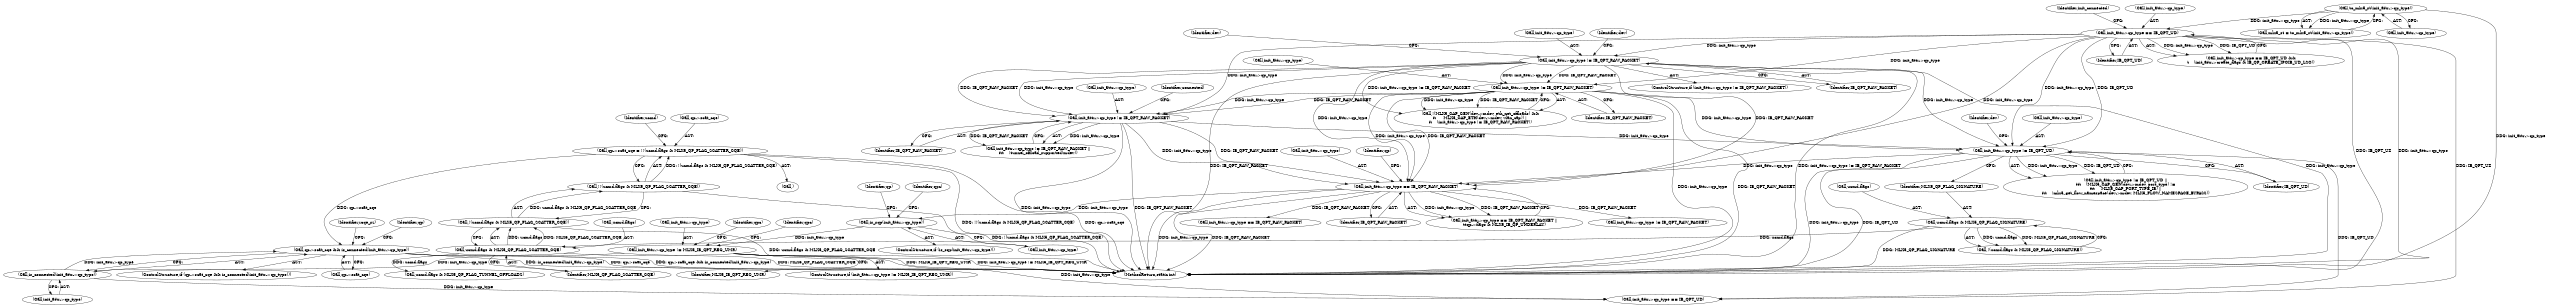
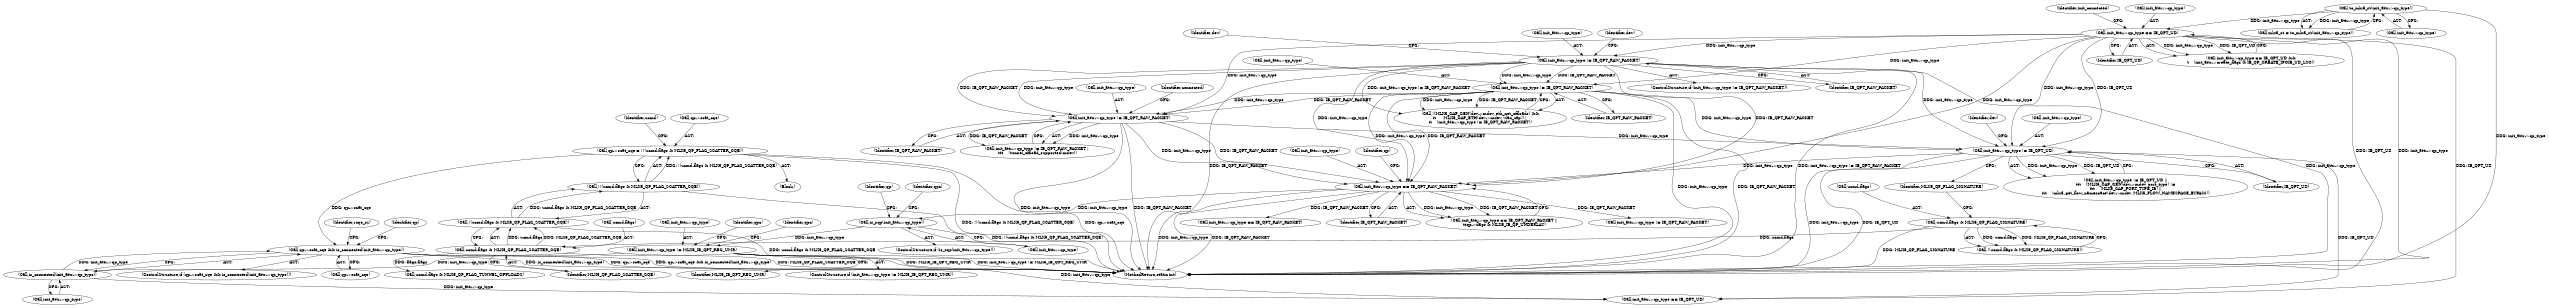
(788, 187) -> (788, 187)
(646, 208) -> (646, 208)
(1969, 208) -> (1969, 208)
(410, 262) -> (411, 262)
